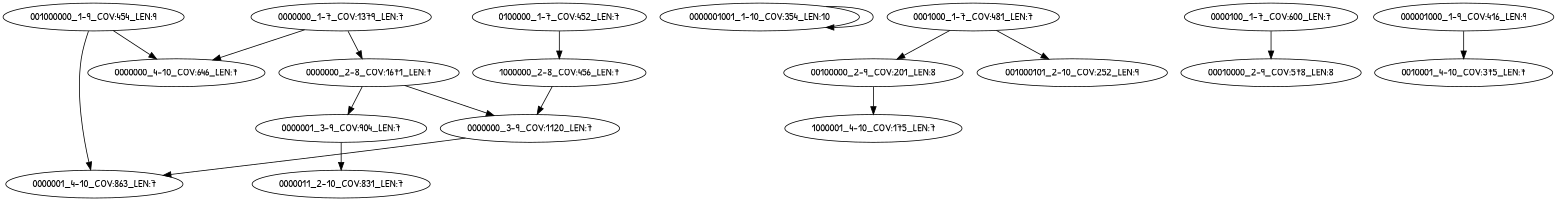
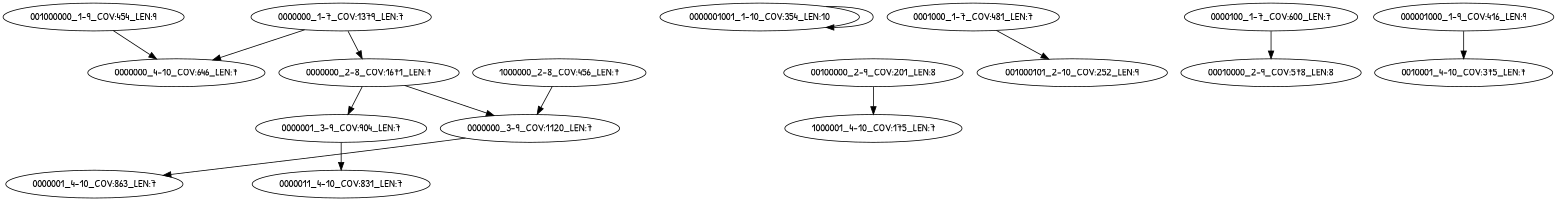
(559, 17) -> none
(927, 43) -> none
(80, 97) -> none
(341, 184) -> (341, 184)
